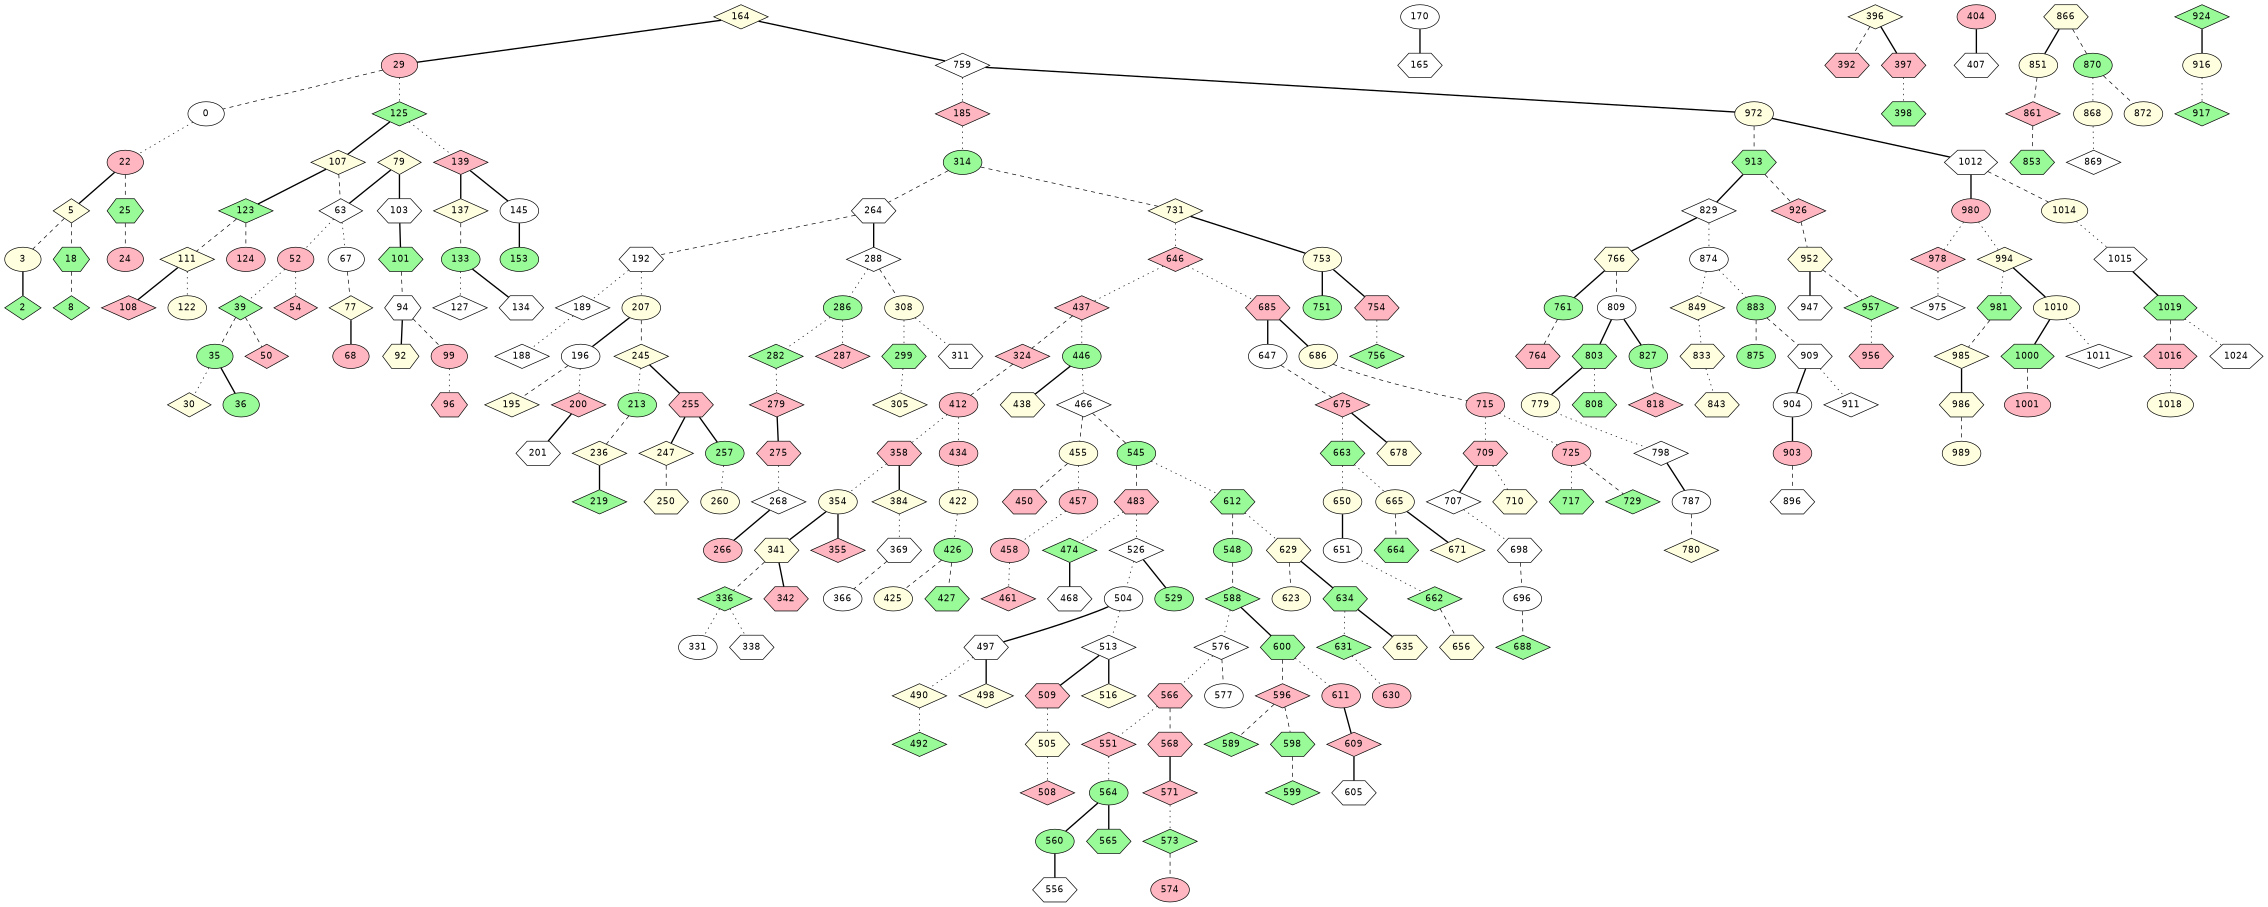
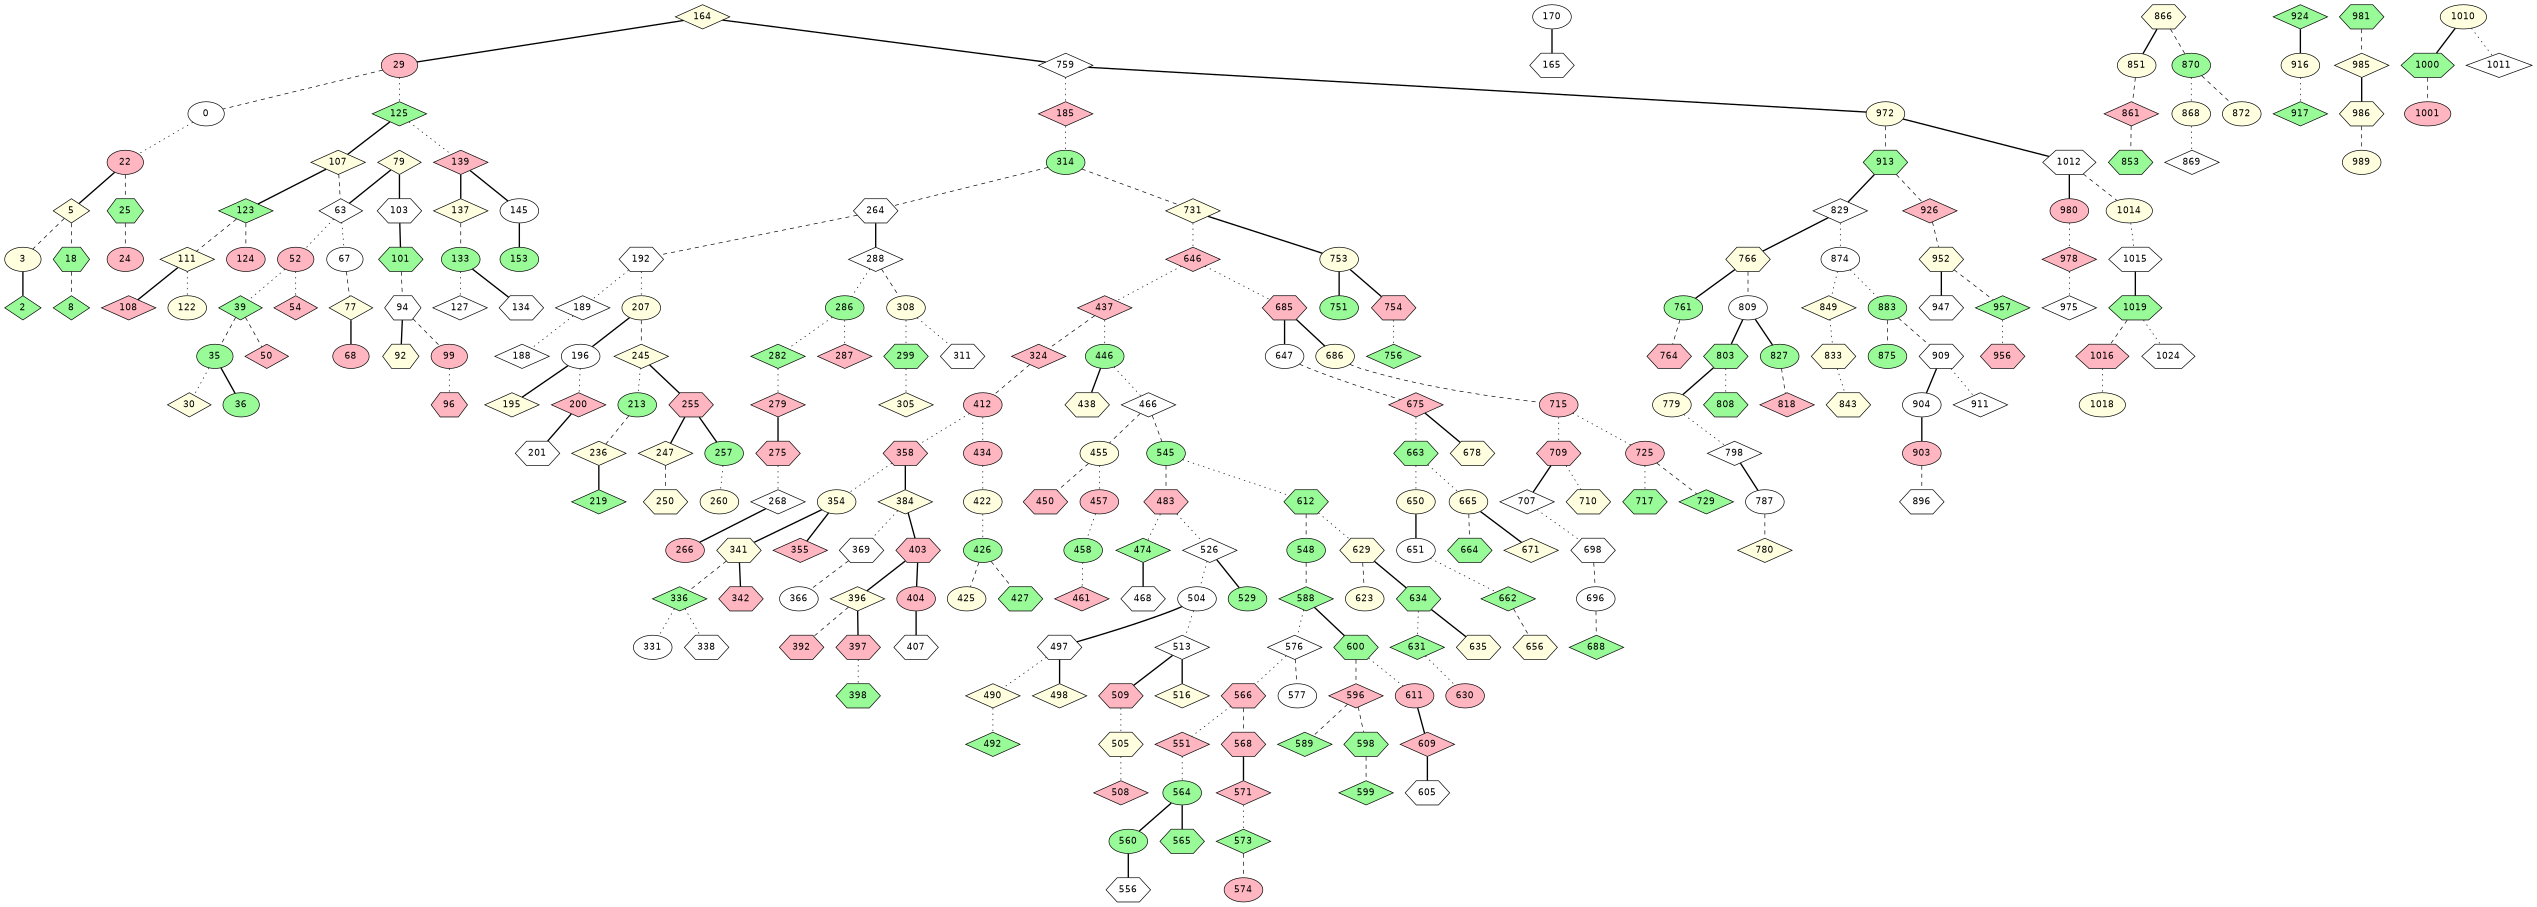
(2005, 259) -> none
(545, 381) -> (545, 381)
none -> (918, 550)
(1010, 550) -> (1083, 550)
